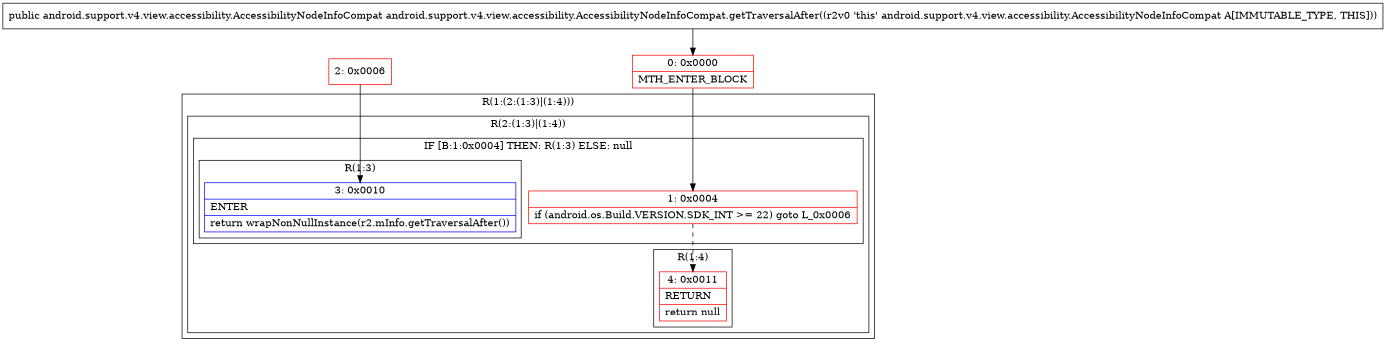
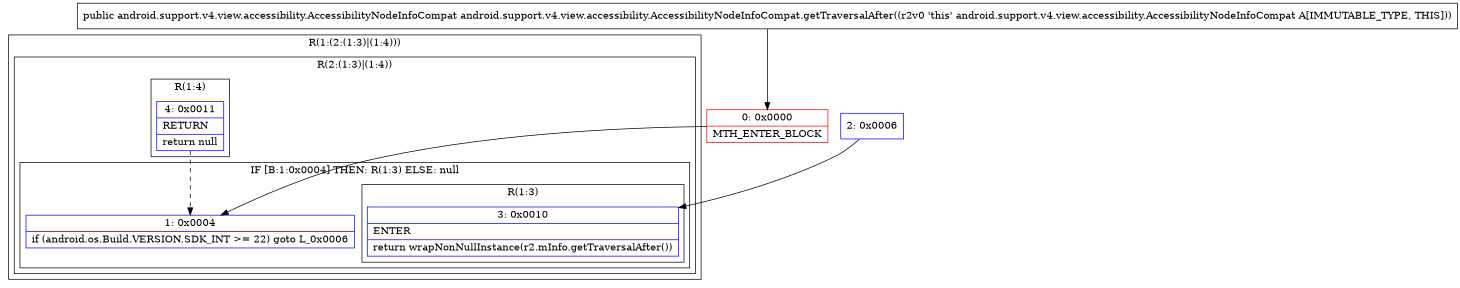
(360, 72) -> (872, 126)
(693, 207) -> (190, 232)
(693, 239) -> (190, 179)
(693, 296) -> (190, 126)
